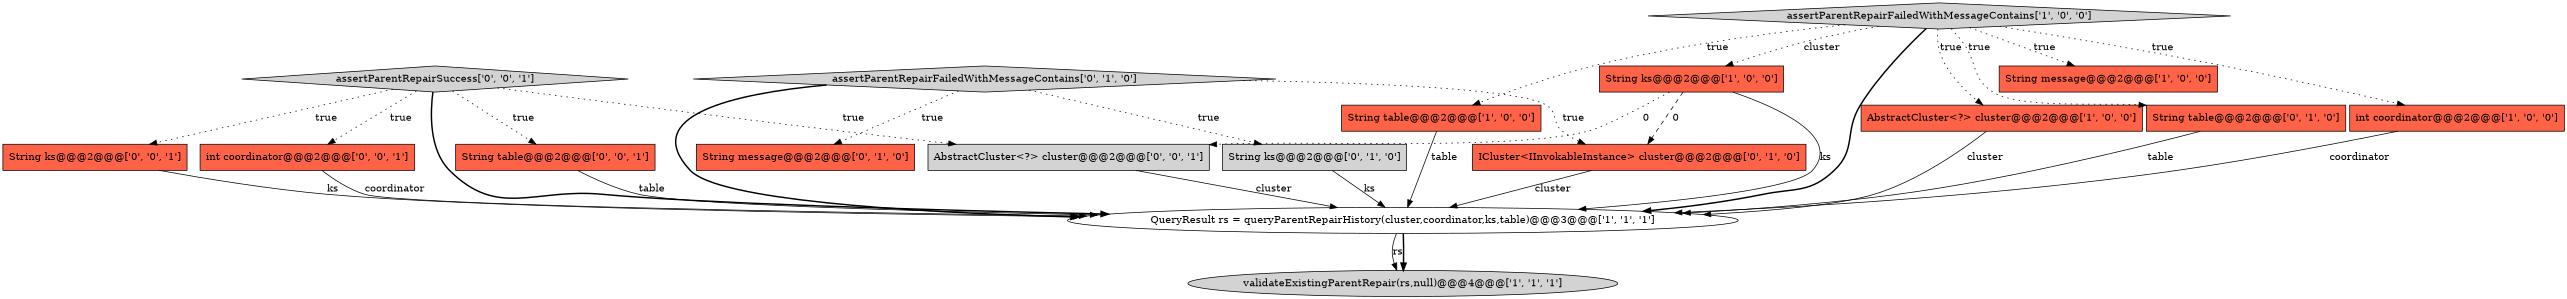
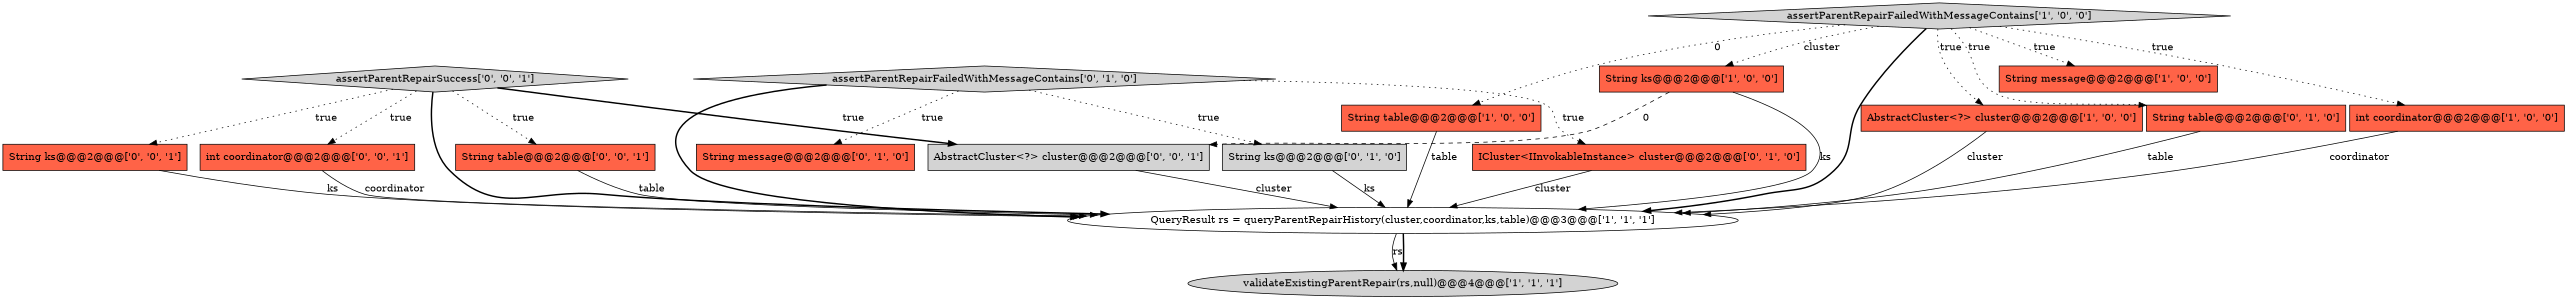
(1718, 47) -> (1718, 47)
(1667, 115) -> none
(723, 117) -> (723, 117)
(1448, 143) -> (1448, 143)
